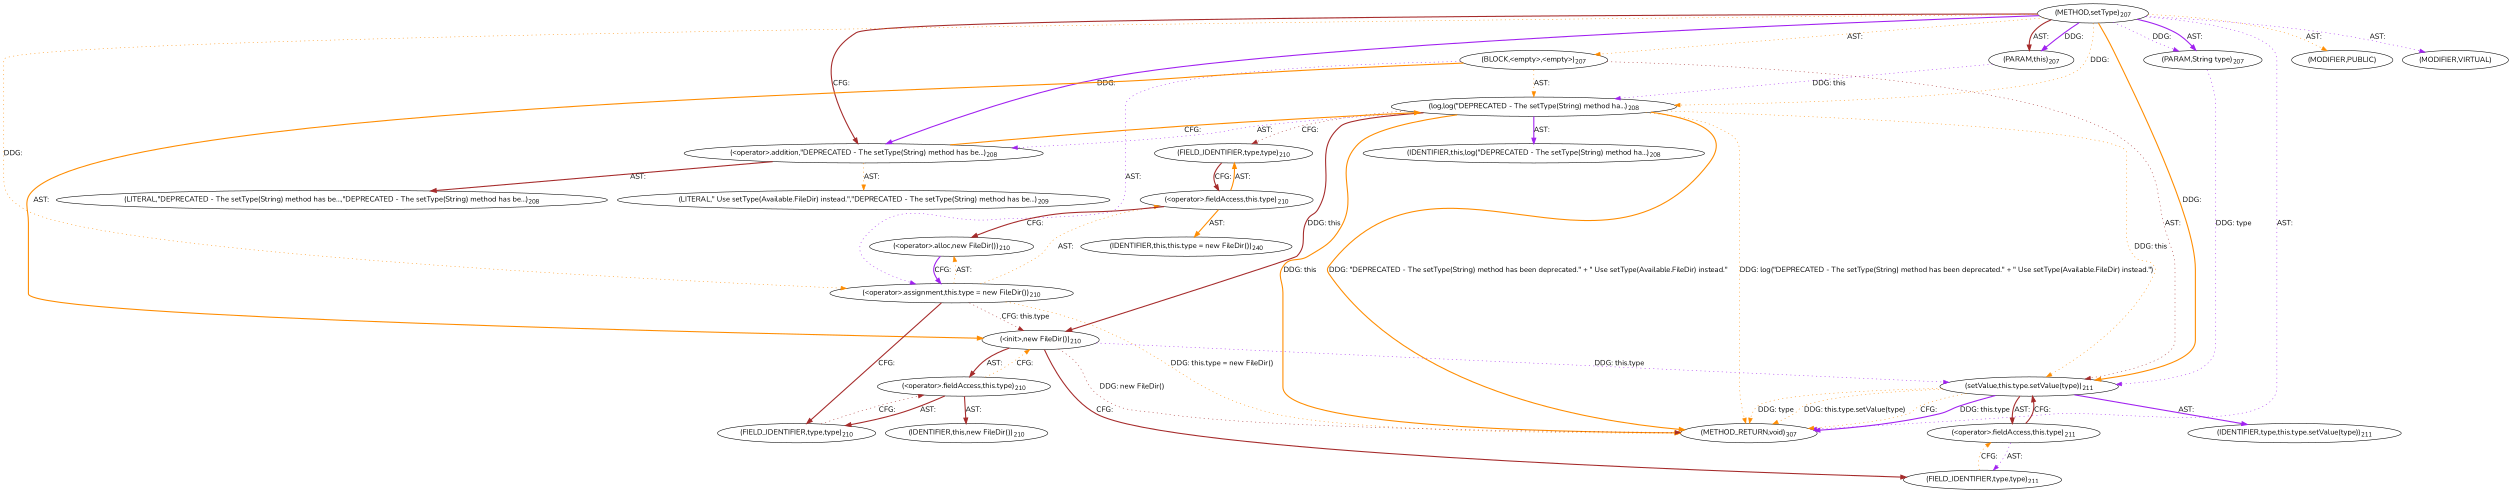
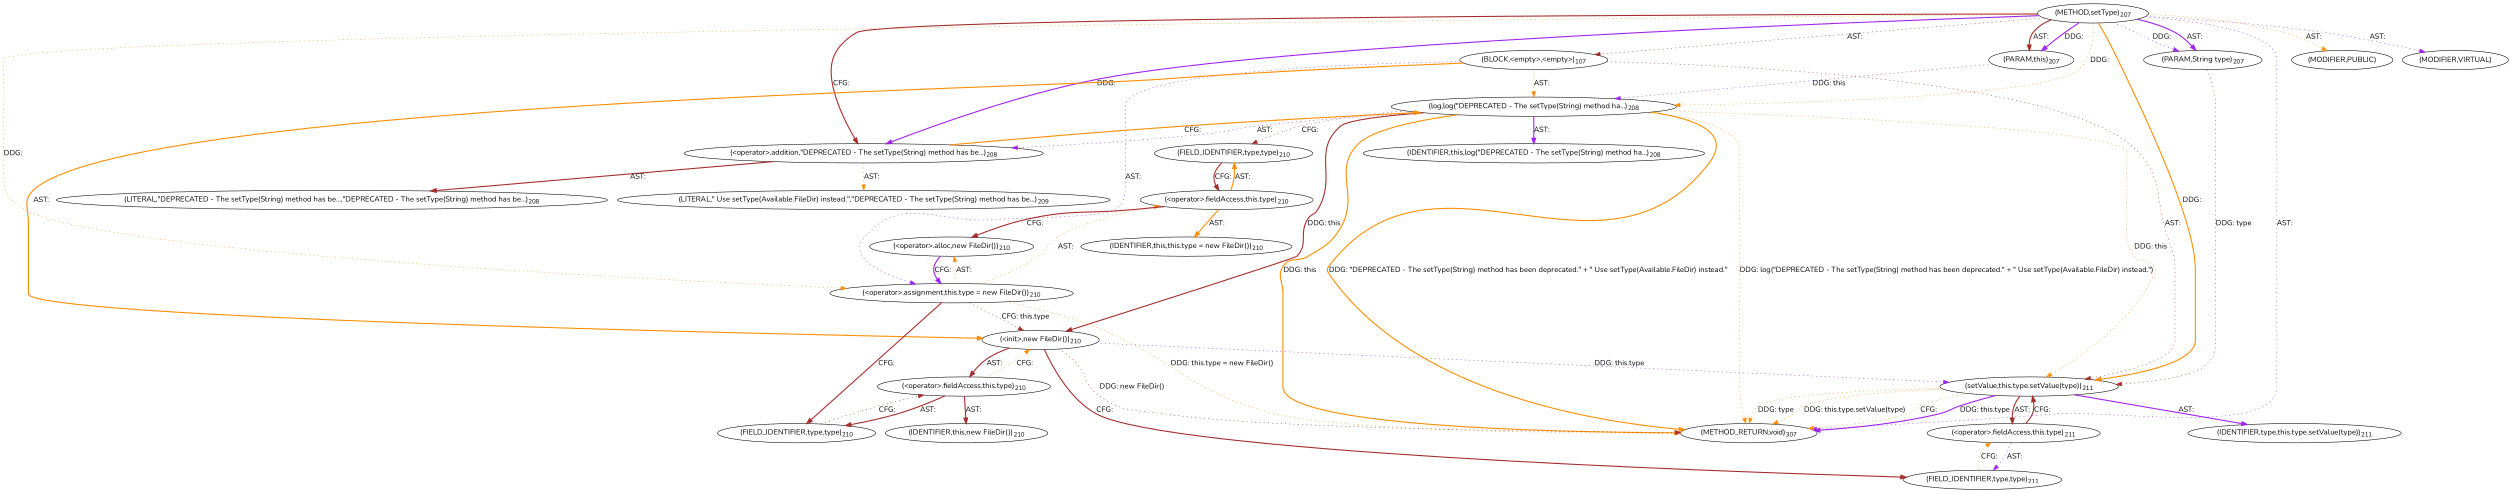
(1822, 36) -> (1822, 36)
(1581, 59) -> (1581, 59)
(1258, 246) -> (1258, 246)
(2216, 262) -> (2216, 262)
